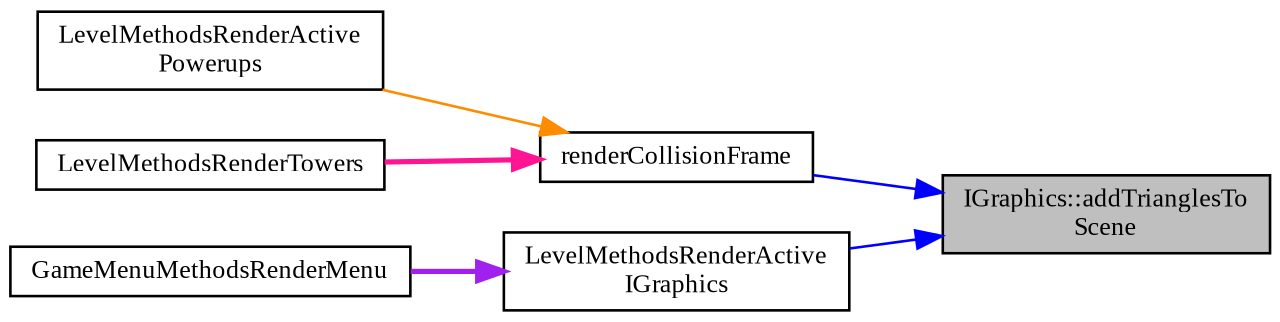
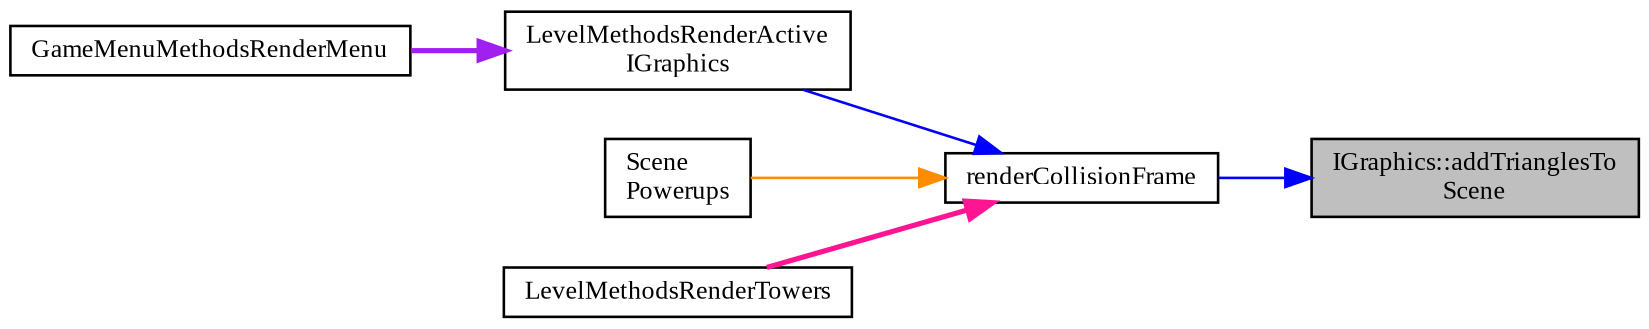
(210, 51) -> (678, 178)
(883, 244) -> (890, 117)
